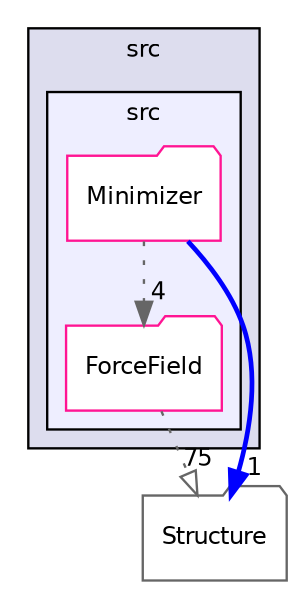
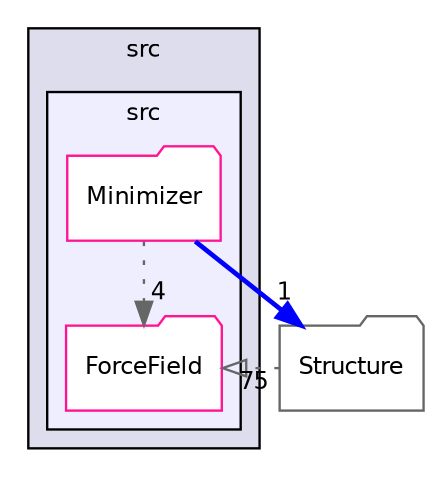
(175, 442) -> (263, 368)
